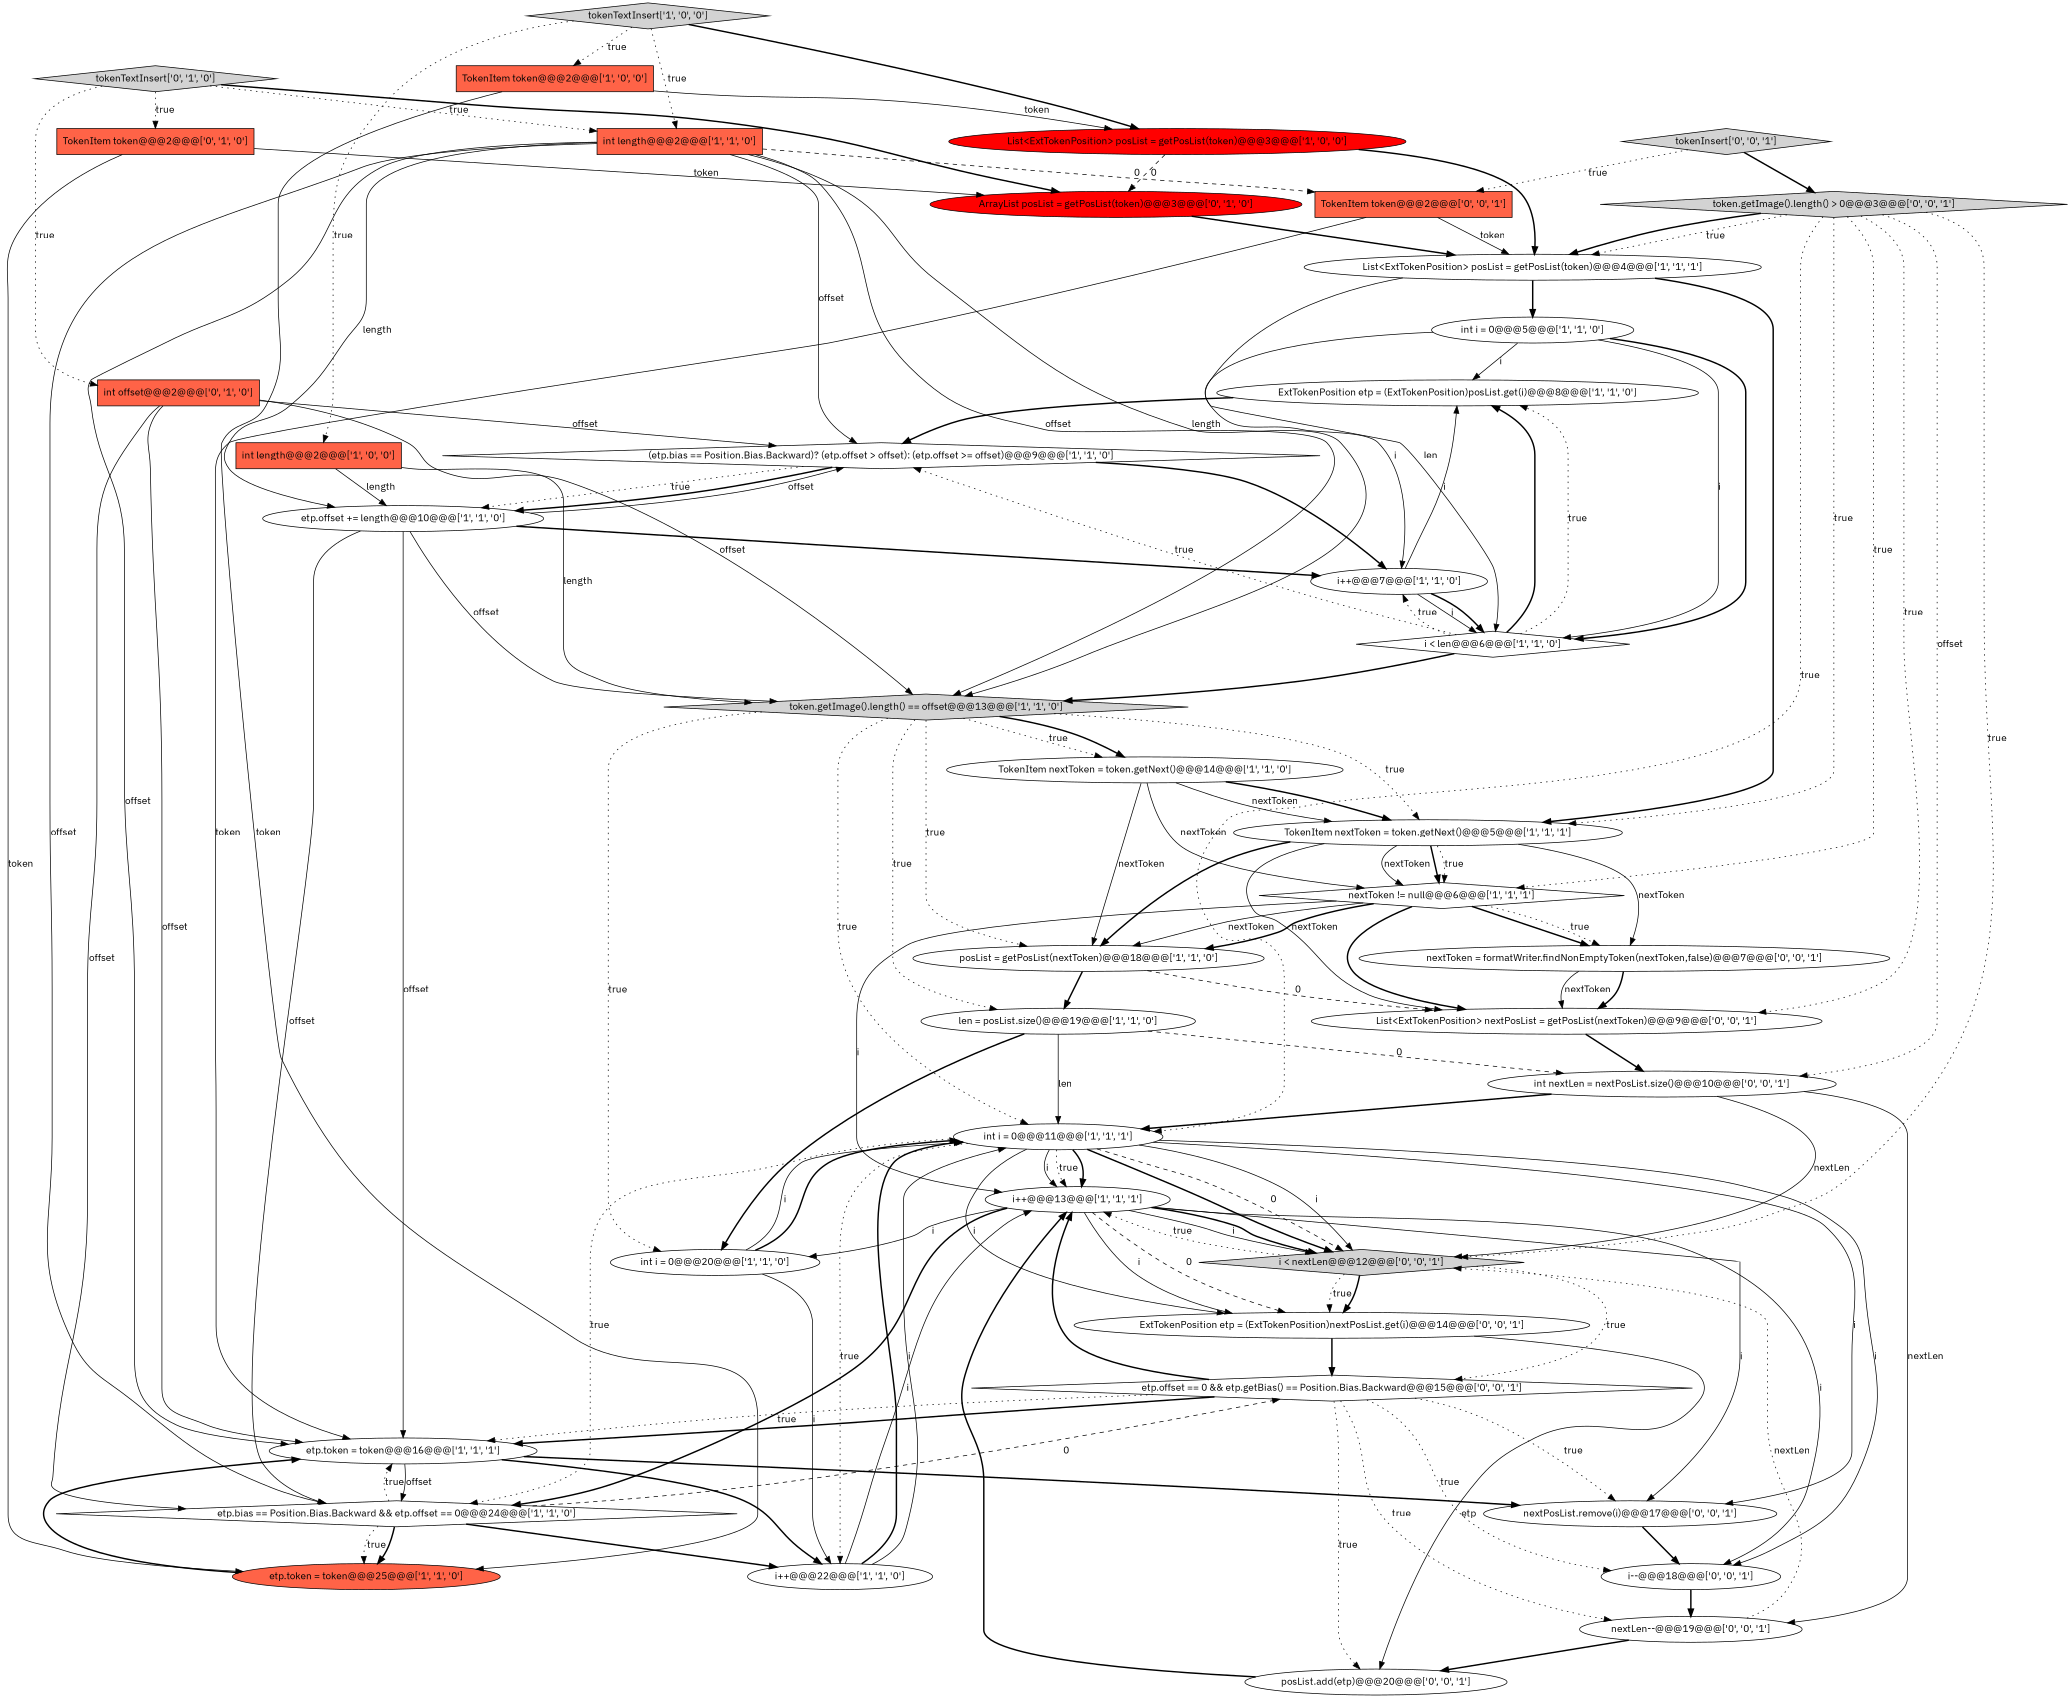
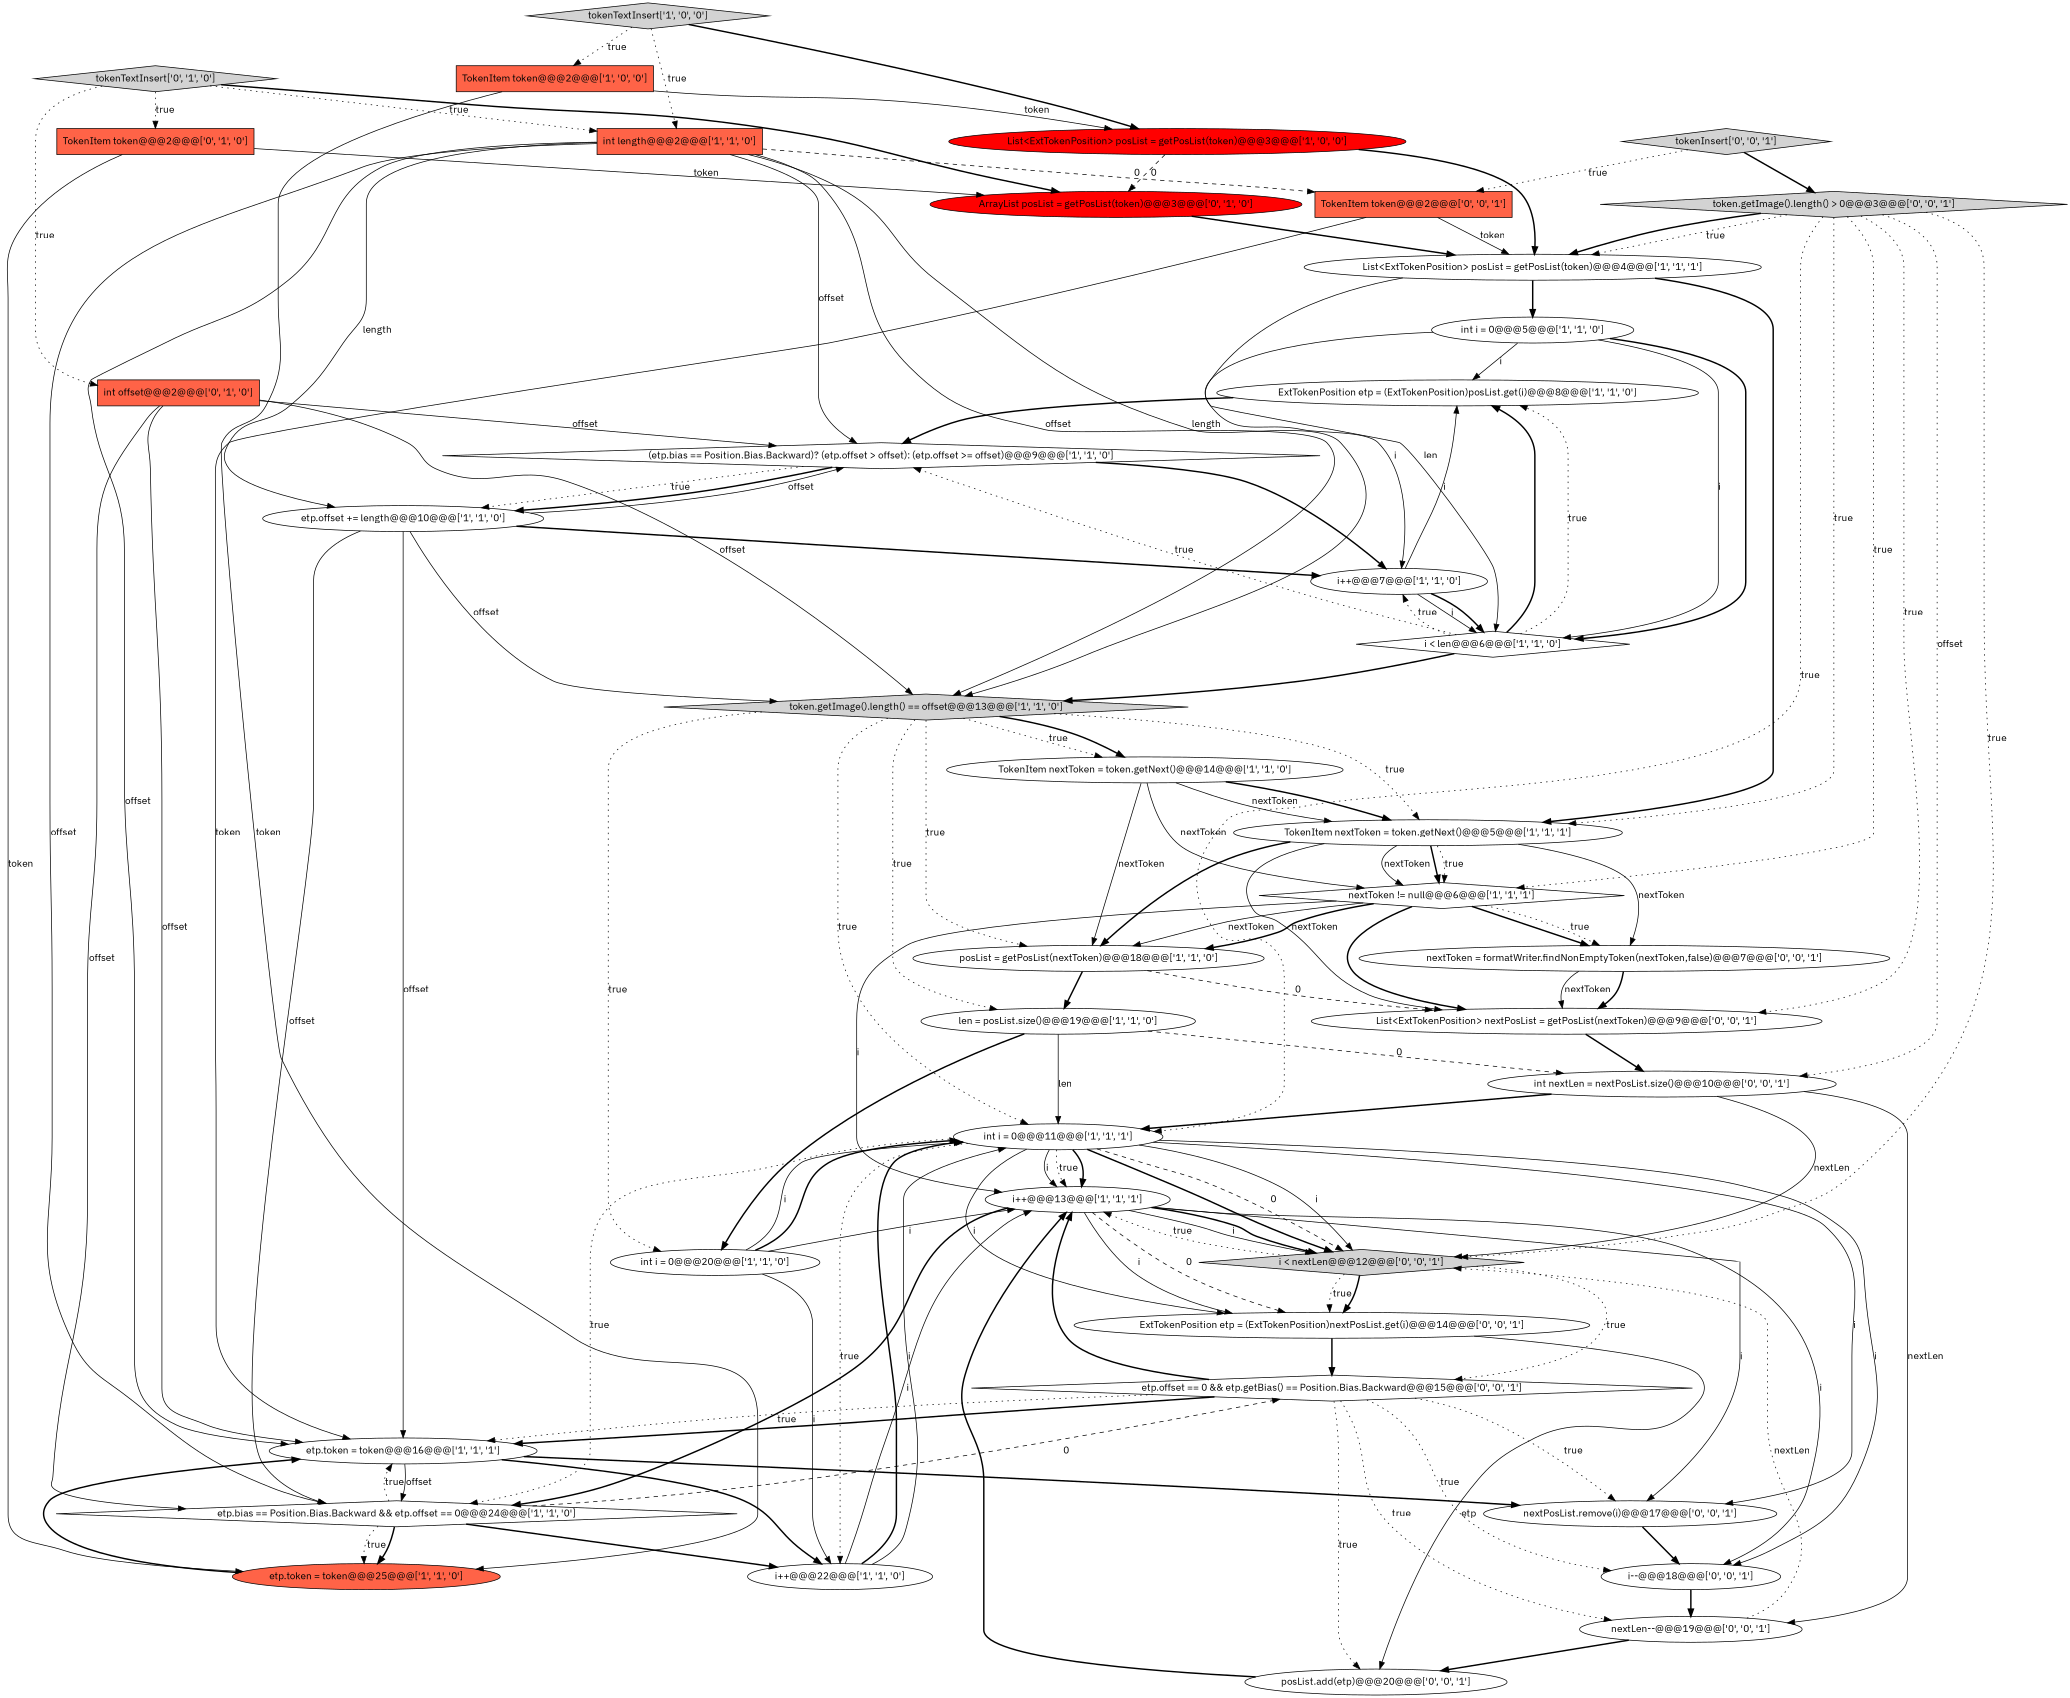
(319, 456) -> none
(913, 1236) -> (888, 1229)
